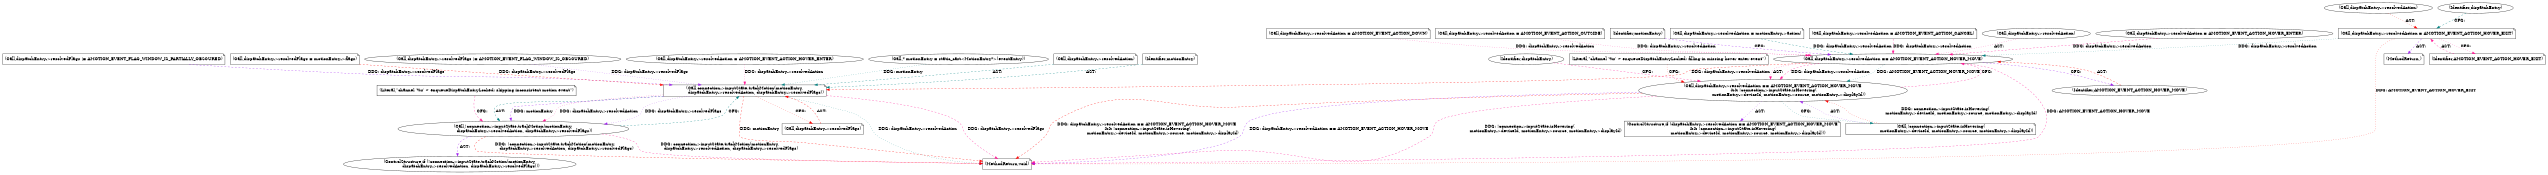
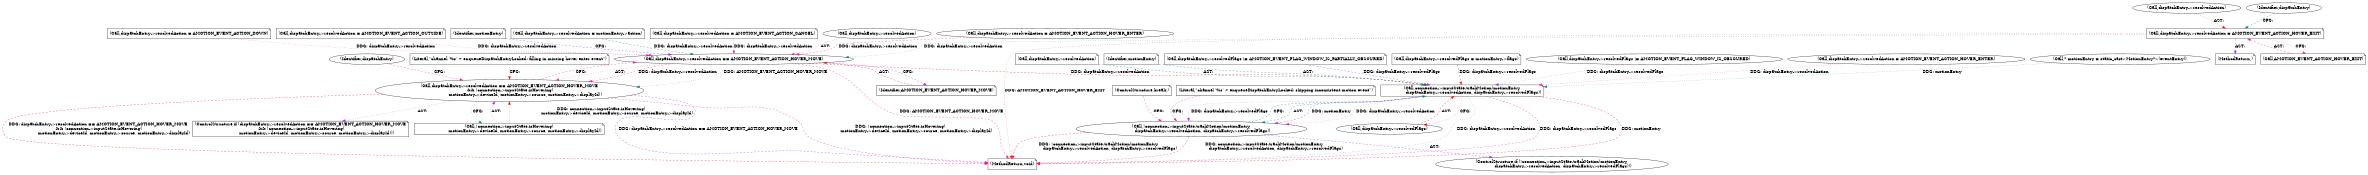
(2487, 59) -> (2313, 59)
none -> (1142, 91)
(2130, 91) -> (936, 91)
(823, 129) -> (1389, 129)
